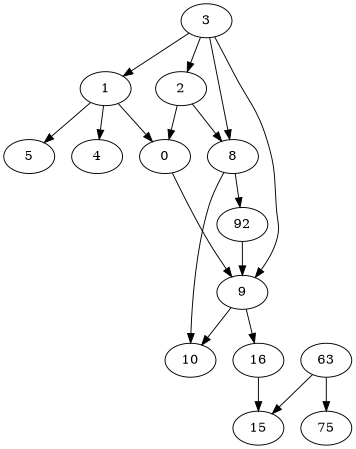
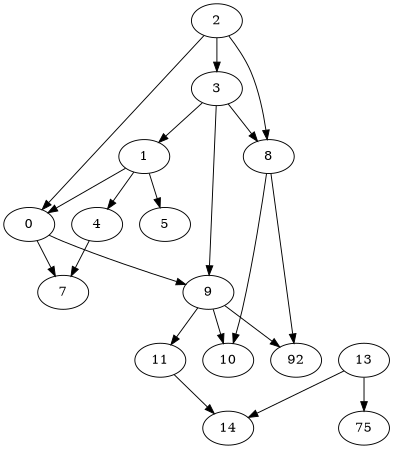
(196, 50) -> (217, 50)
(242, 254) -> (248, 323)
none -> (63, 292)
(258, 360) -> (160, 360)
(326, 360) -> (364, 360)
(258, 428) -> (228, 428)
